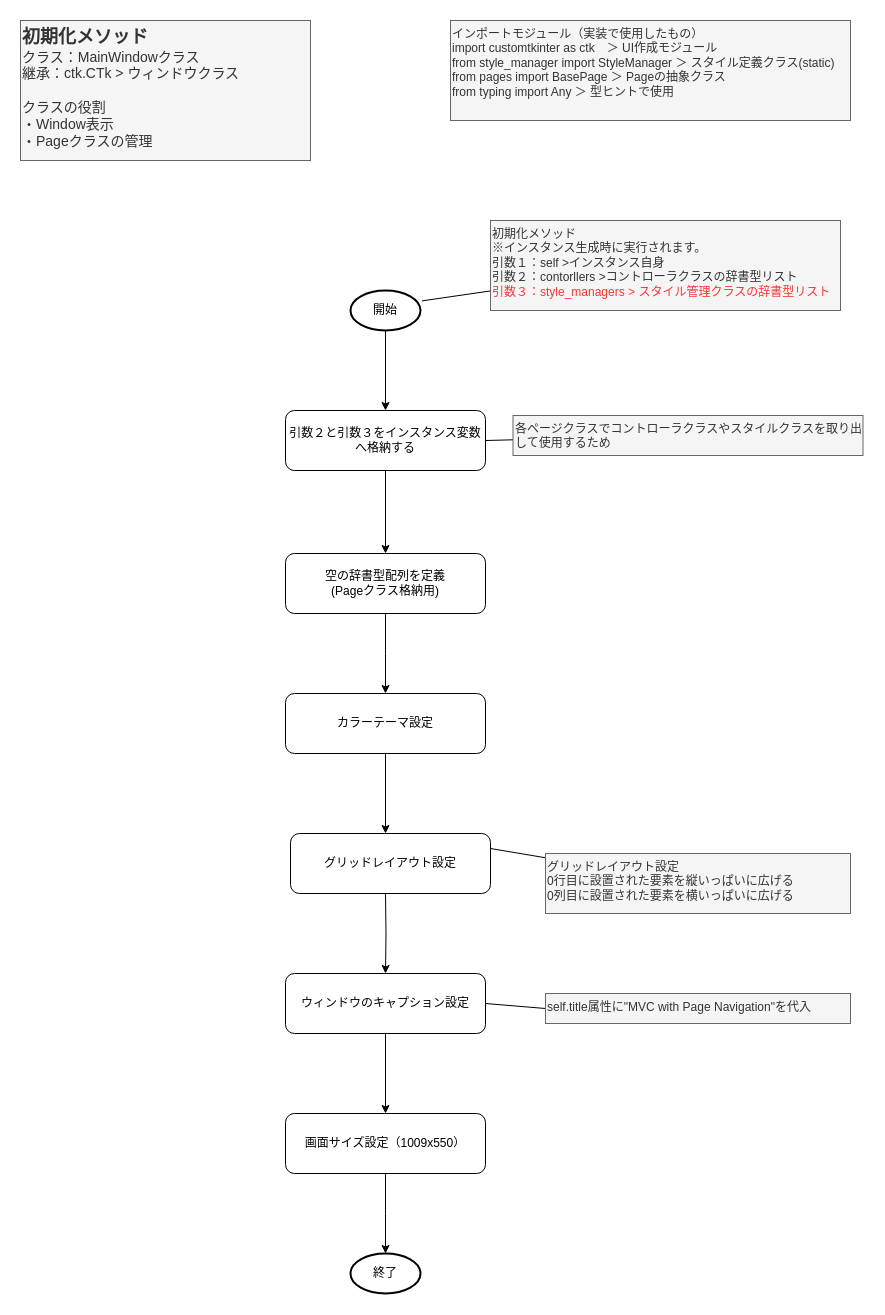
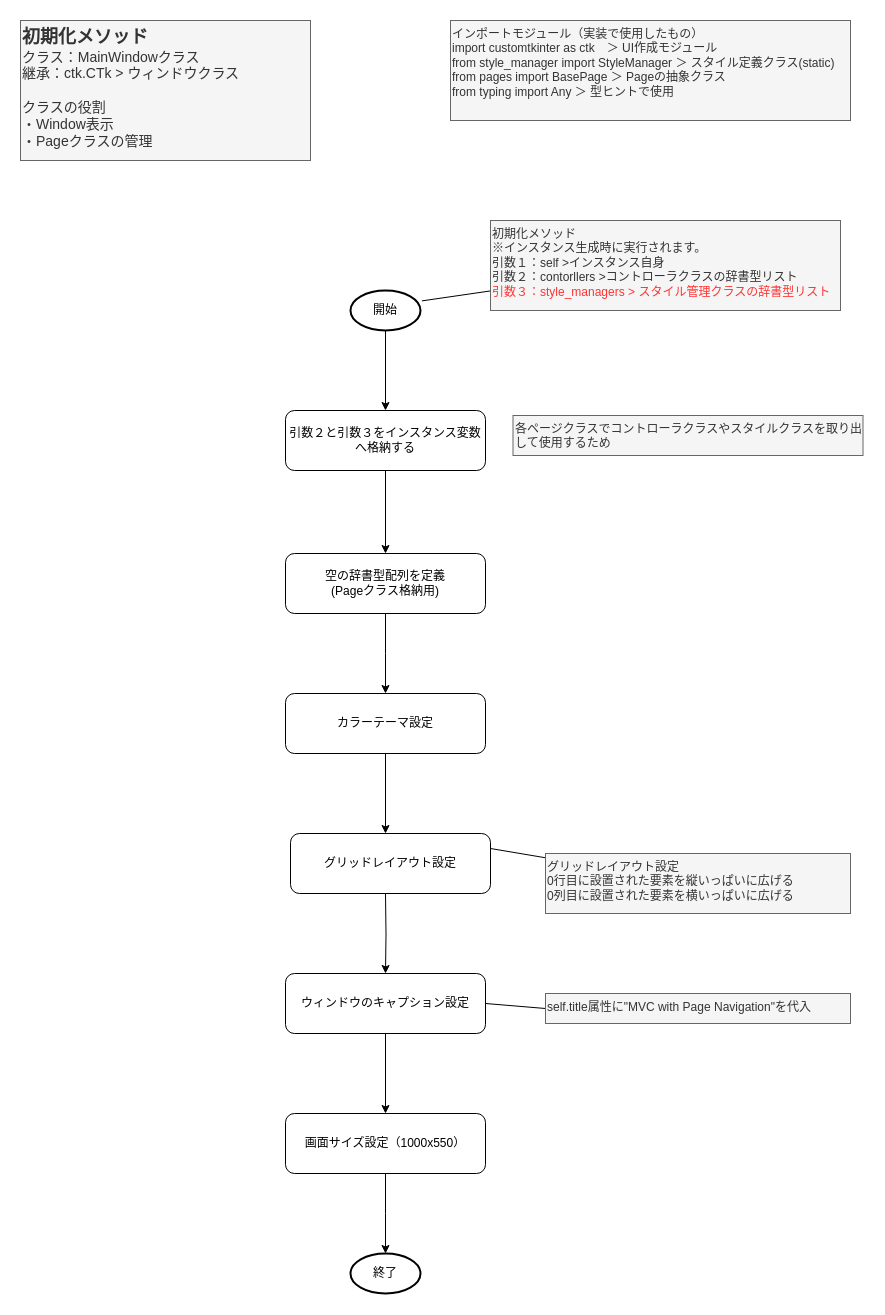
(500, 440) -> none
(386, 1144) -> (386, 1144)
